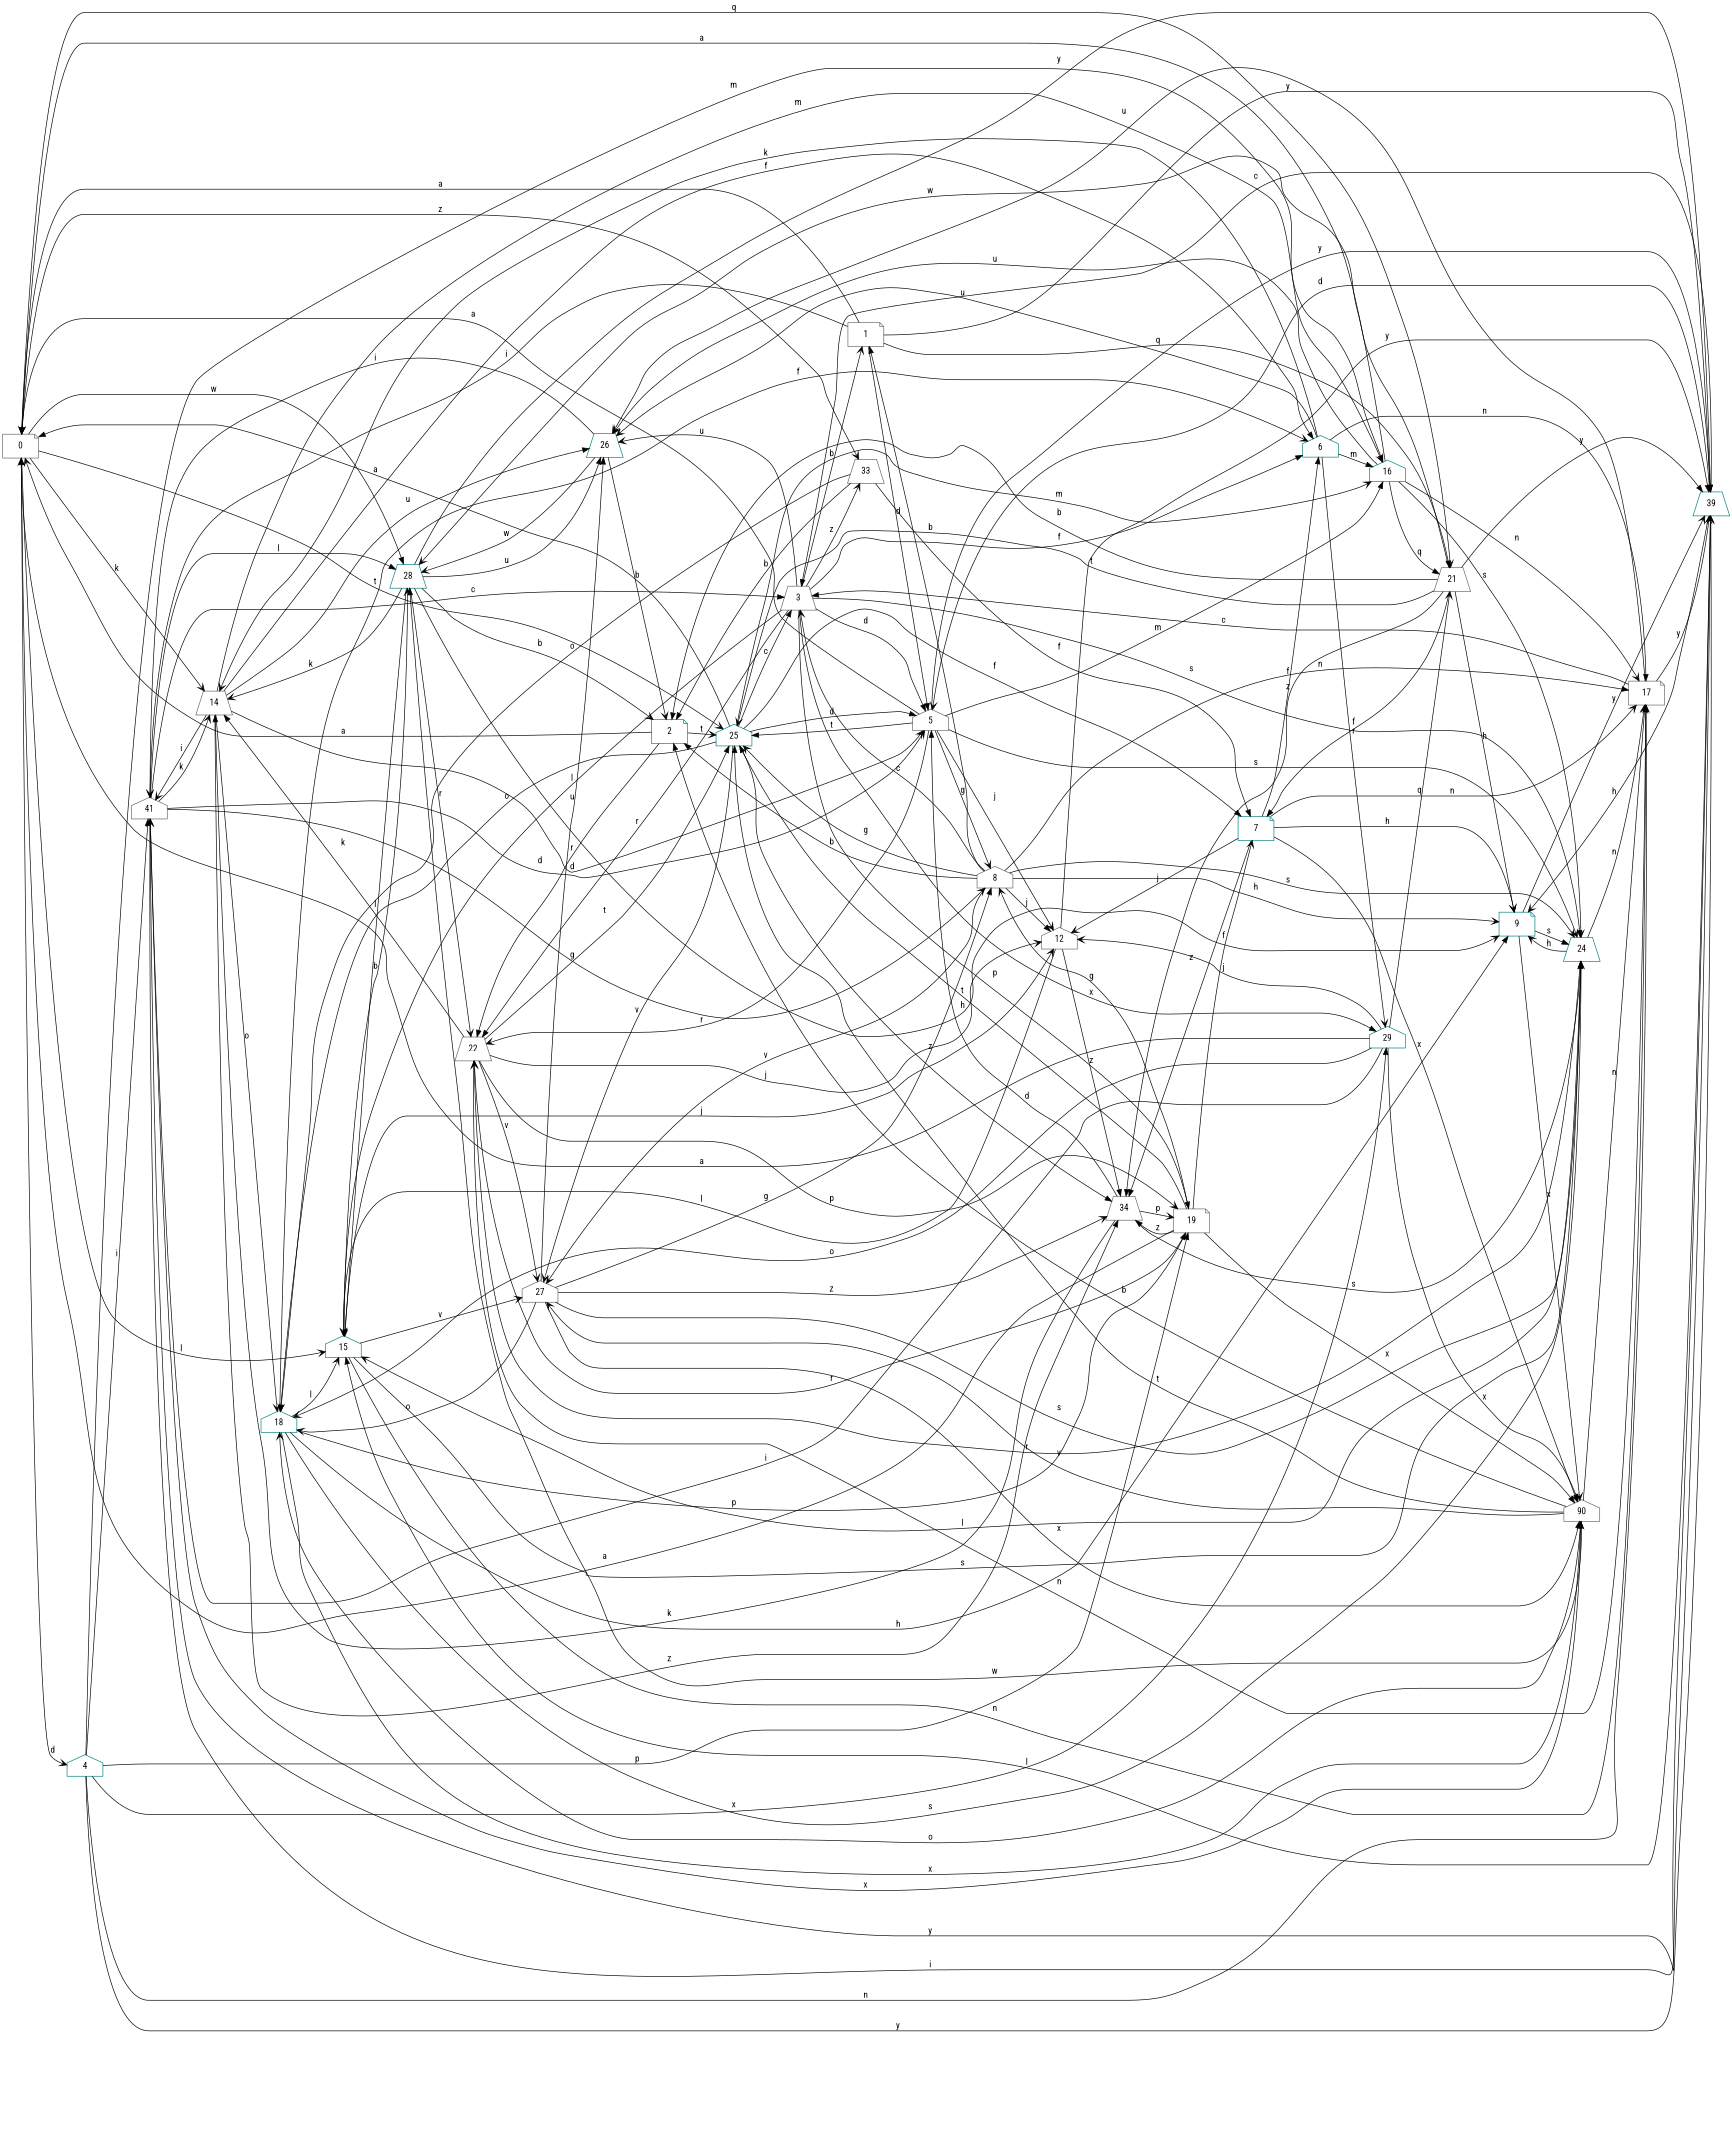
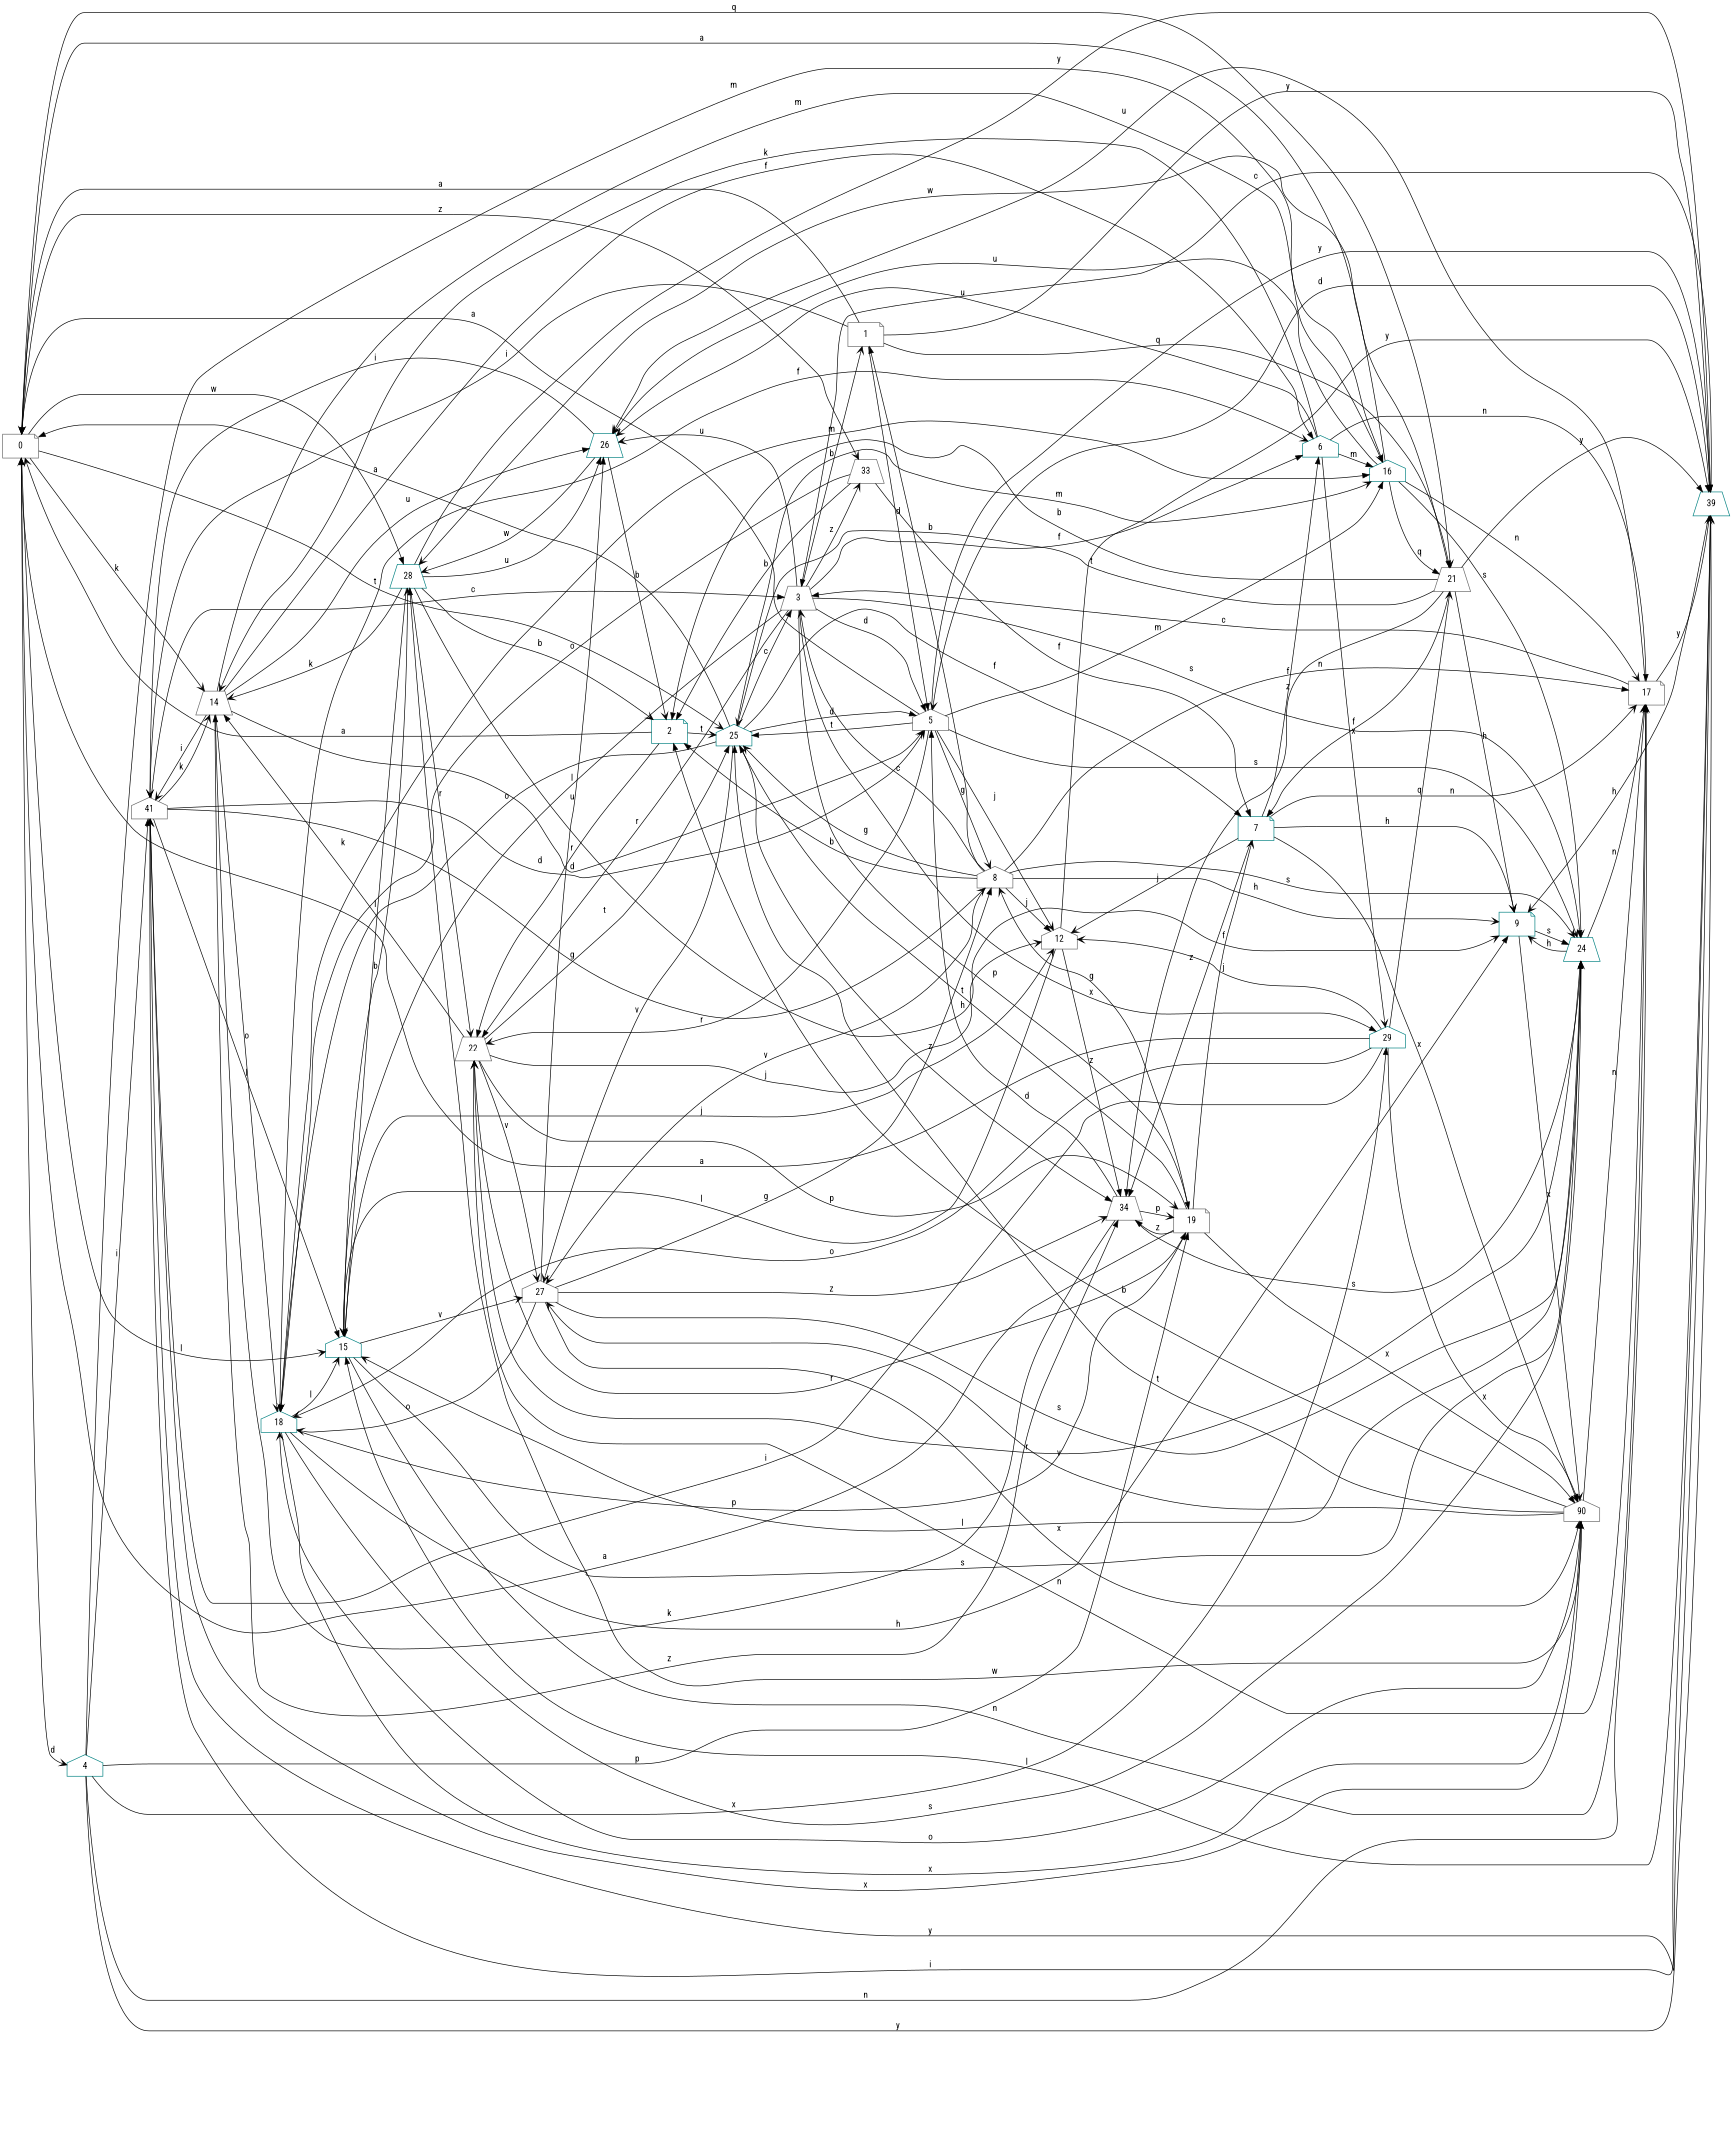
(184, 581) -> (241, 1062)
none -> (551, 607)
(1610, 716) -> none
(1354, 731) -> (1354, 731)
